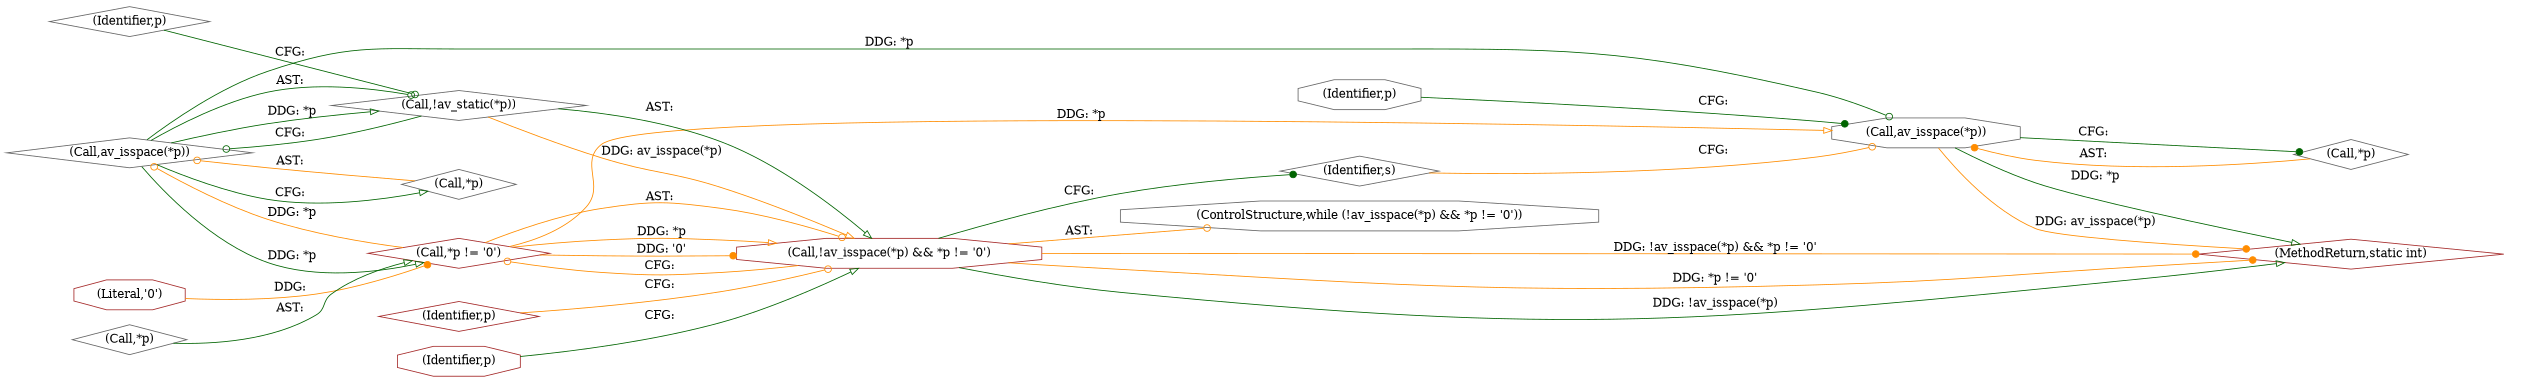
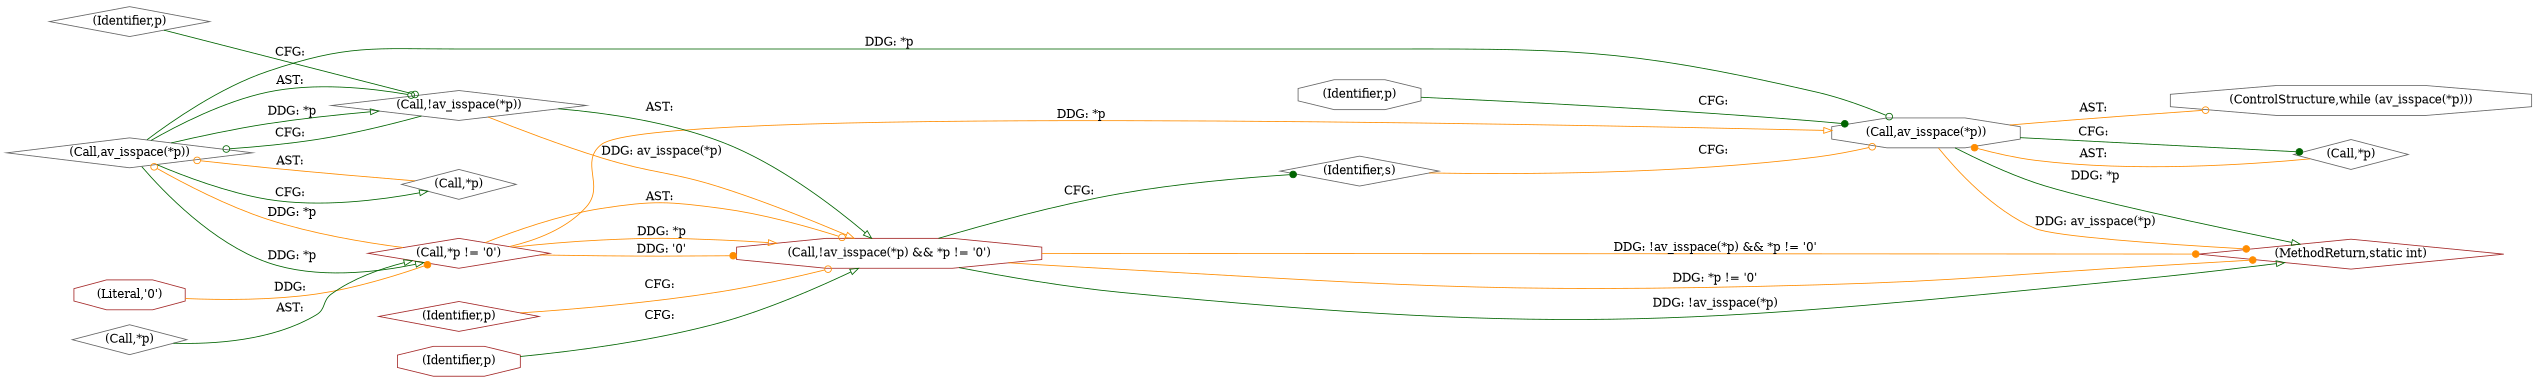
none -> (2351, 100)
(459, 105) -> (459, 105)
(1360, 216) -> none
(654, 275) -> none
